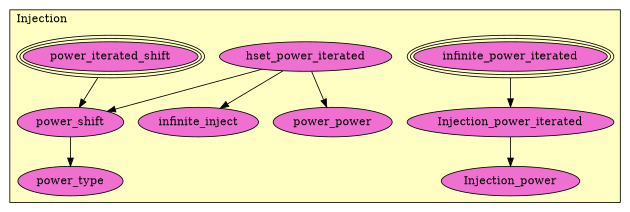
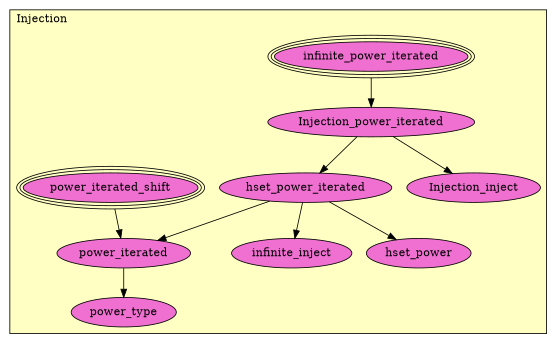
(70, 122) -> (124, 253)
(333, 122) -> (419, 253)
none -> (341, 152)
(511, 181) -> (474, 188)
